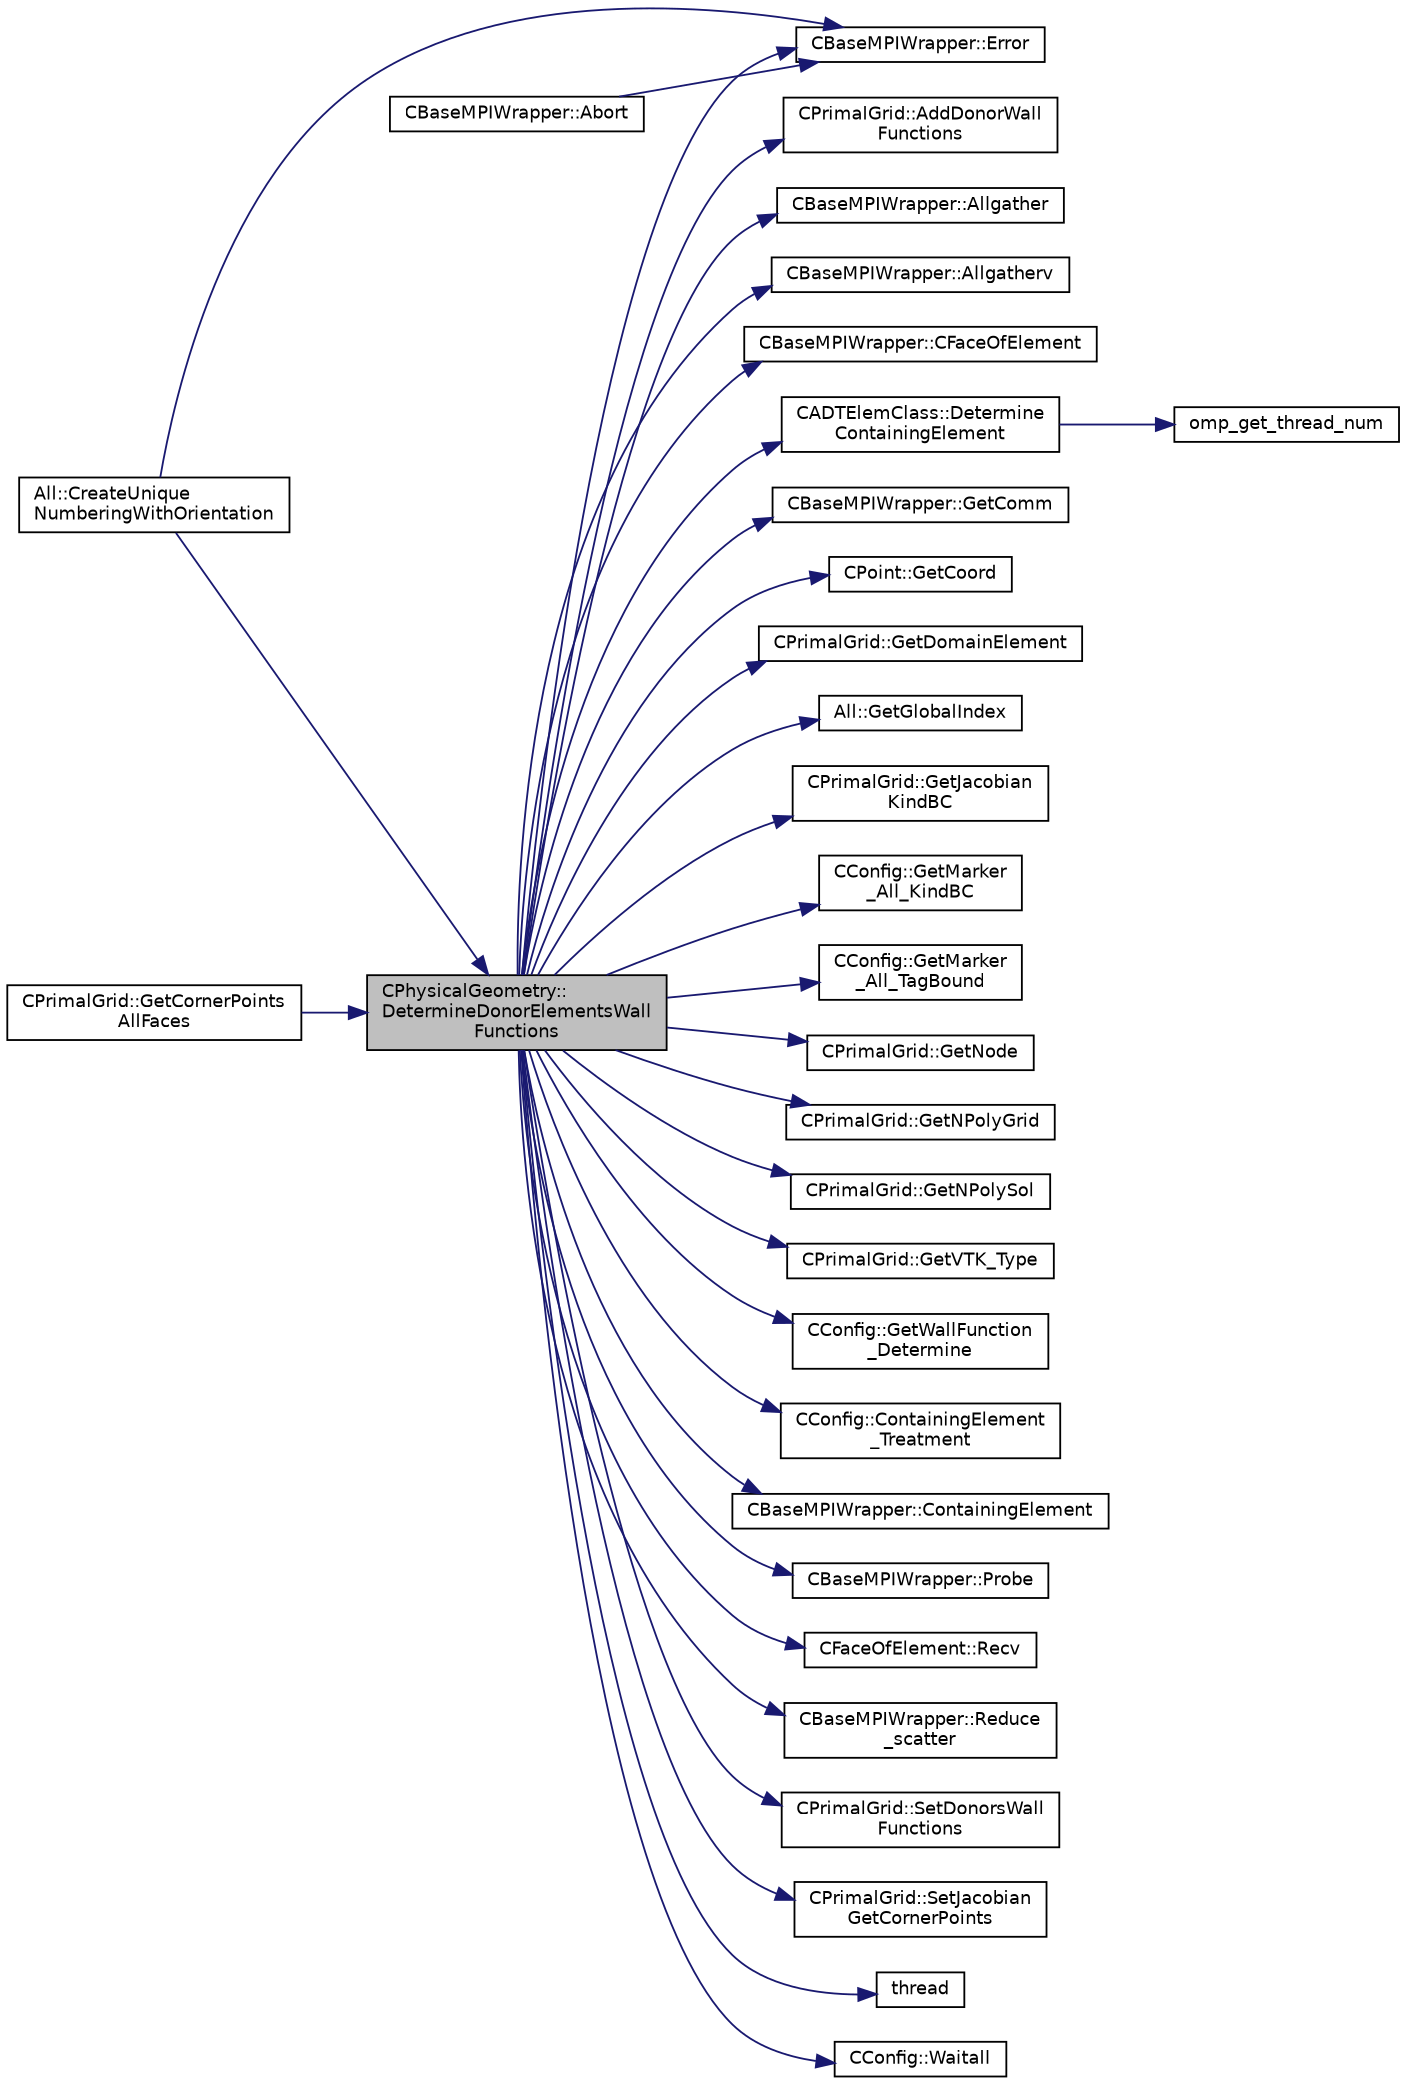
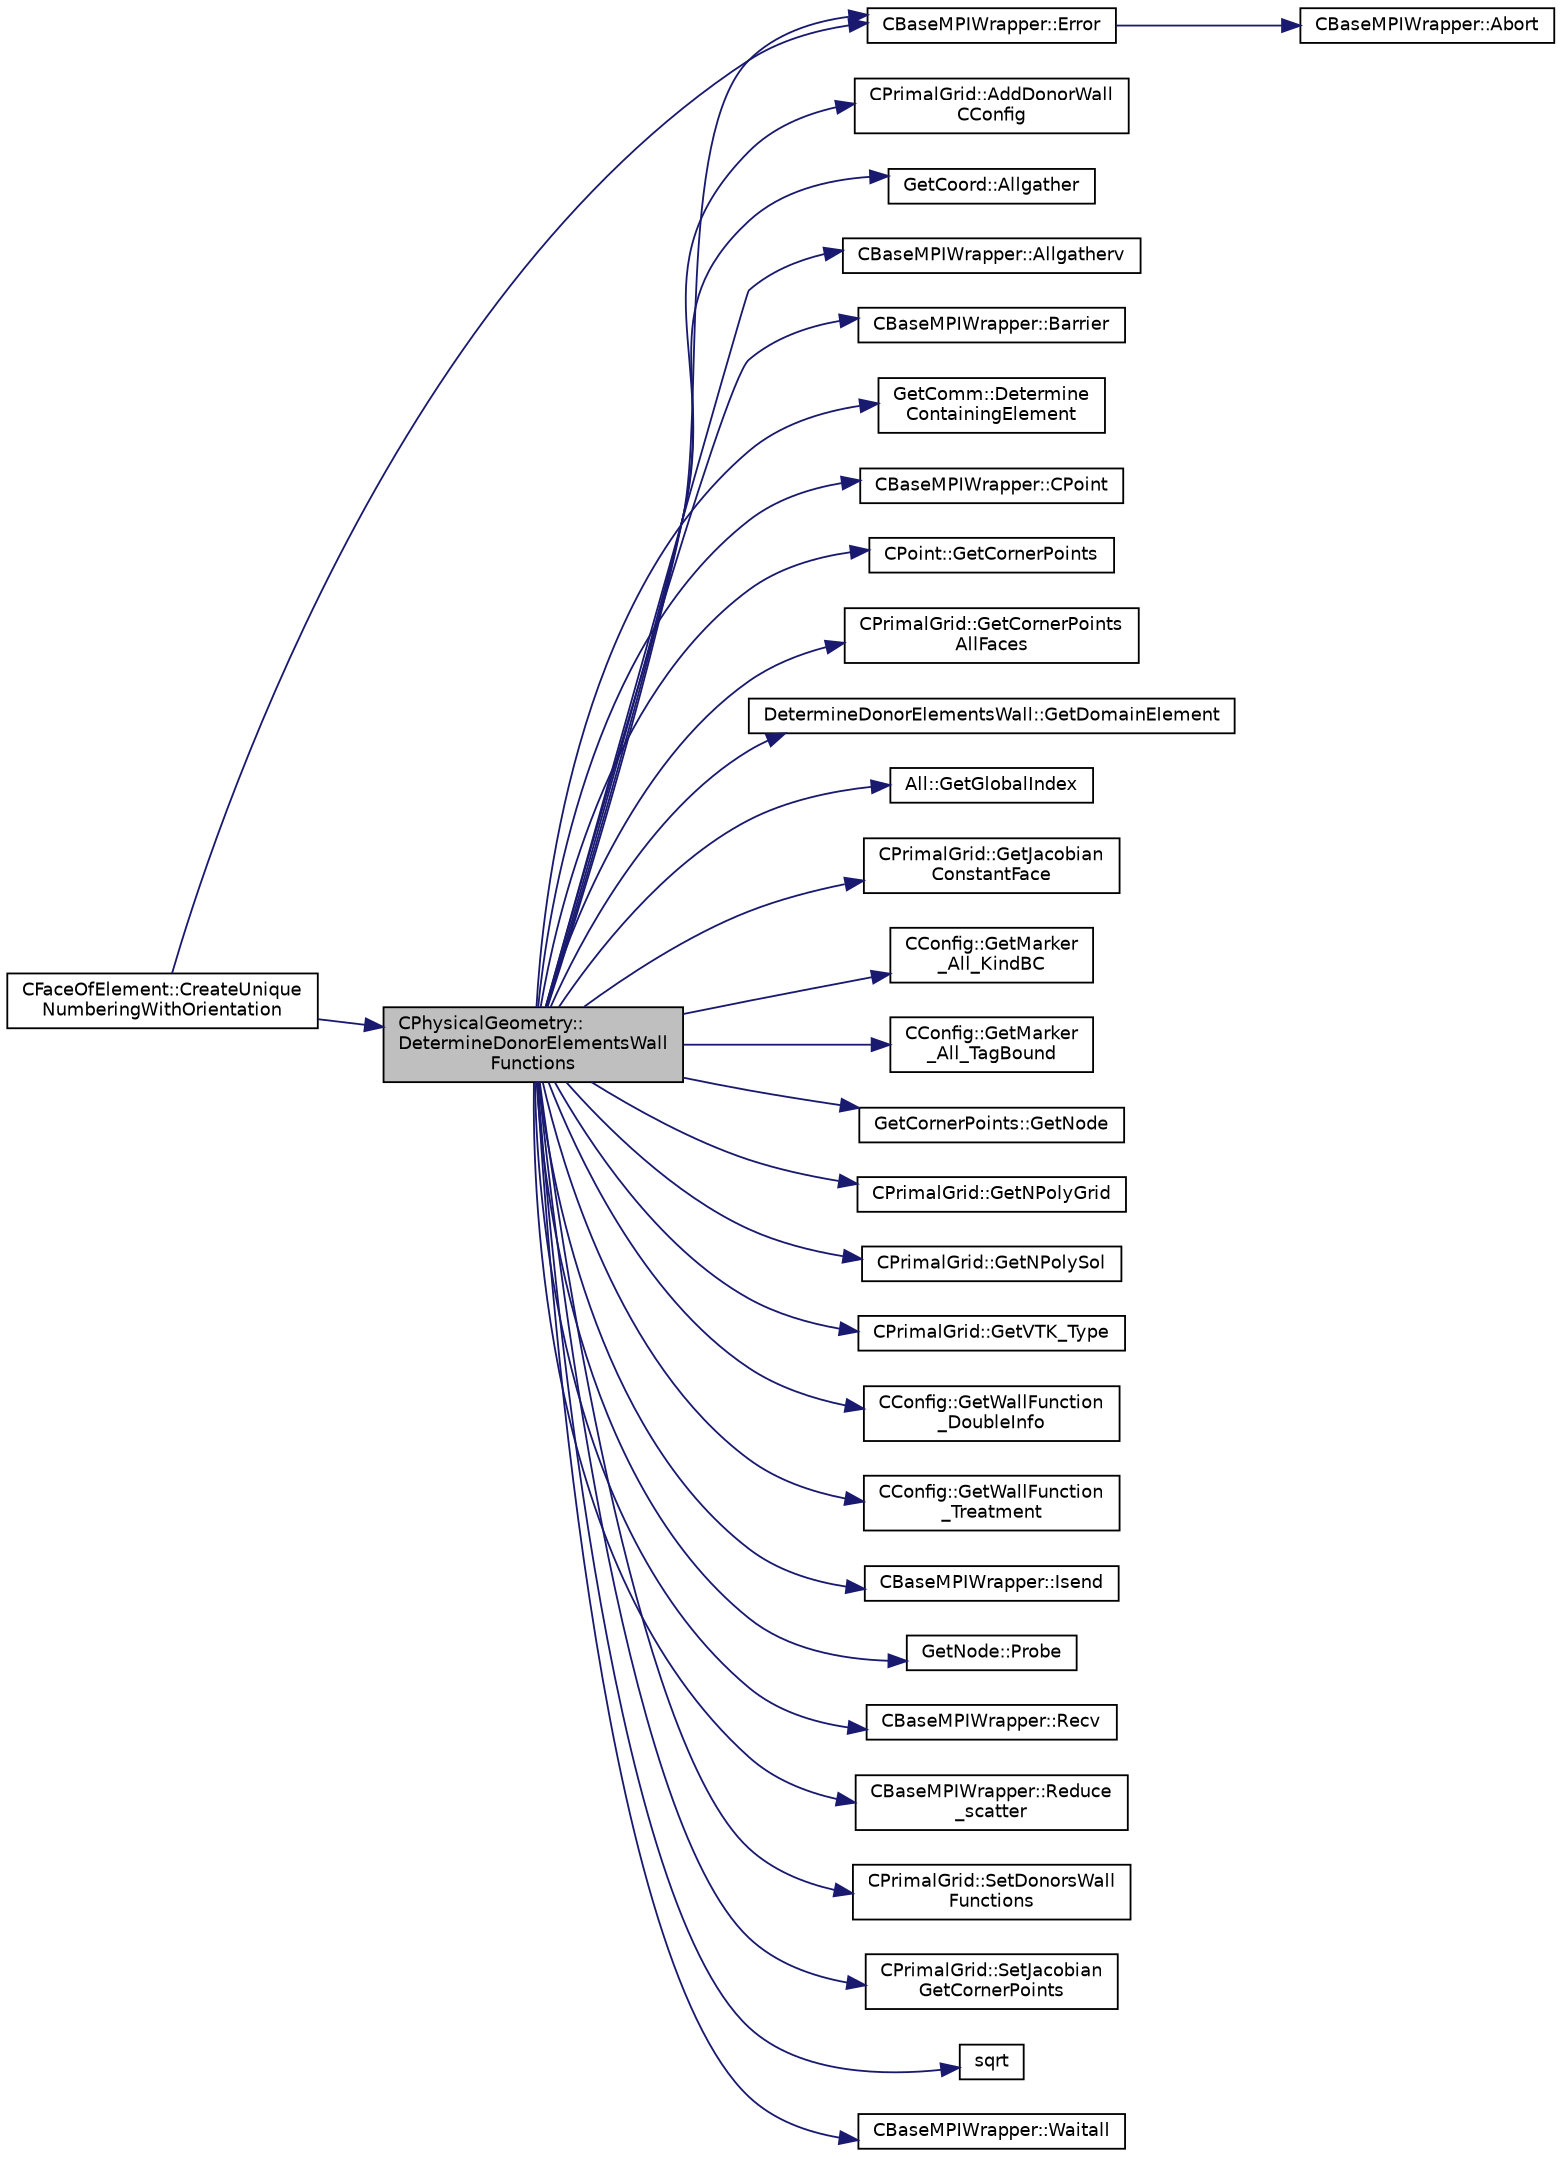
(710, 81) -> (1199, 26)
(920, 125) -> (992, 106)
(920, 205) -> (992, 186)
(920, 344) -> (992, 325)
(920, 424) -> (992, 405)
(1287, 424) -> none
(154, 505) -> (163, 1001)
(920, 505) -> (992, 486)
(920, 574) -> (992, 555)
(920, 644) -> (992, 716)
(920, 793) -> (992, 866)
(325, 1013) -> (645, 792)
(920, 1053) -> (992, 1125)
(920, 1341) -> (992, 1414)
(920, 1431) -> (992, 1503)
(920, 1511) -> (992, 1583)
(920, 1581) -> (992, 1653)
(920, 1650) -> (992, 1722)
(920, 1990) -> (992, 2062)
(920, 2059) -> (992, 2131)
